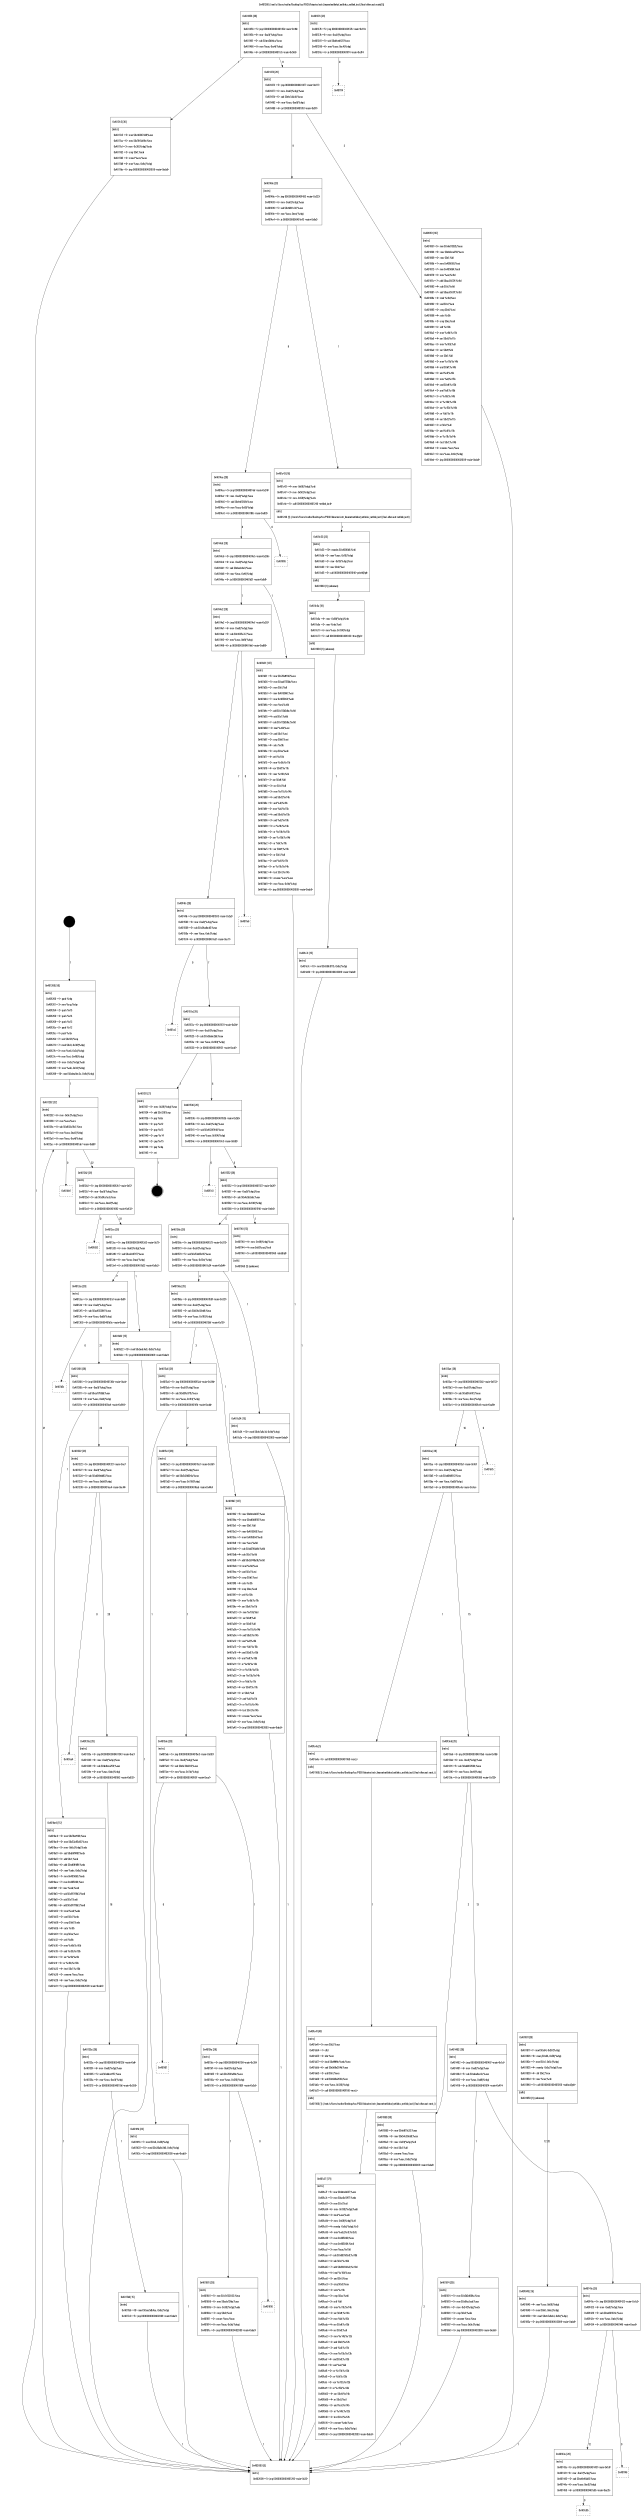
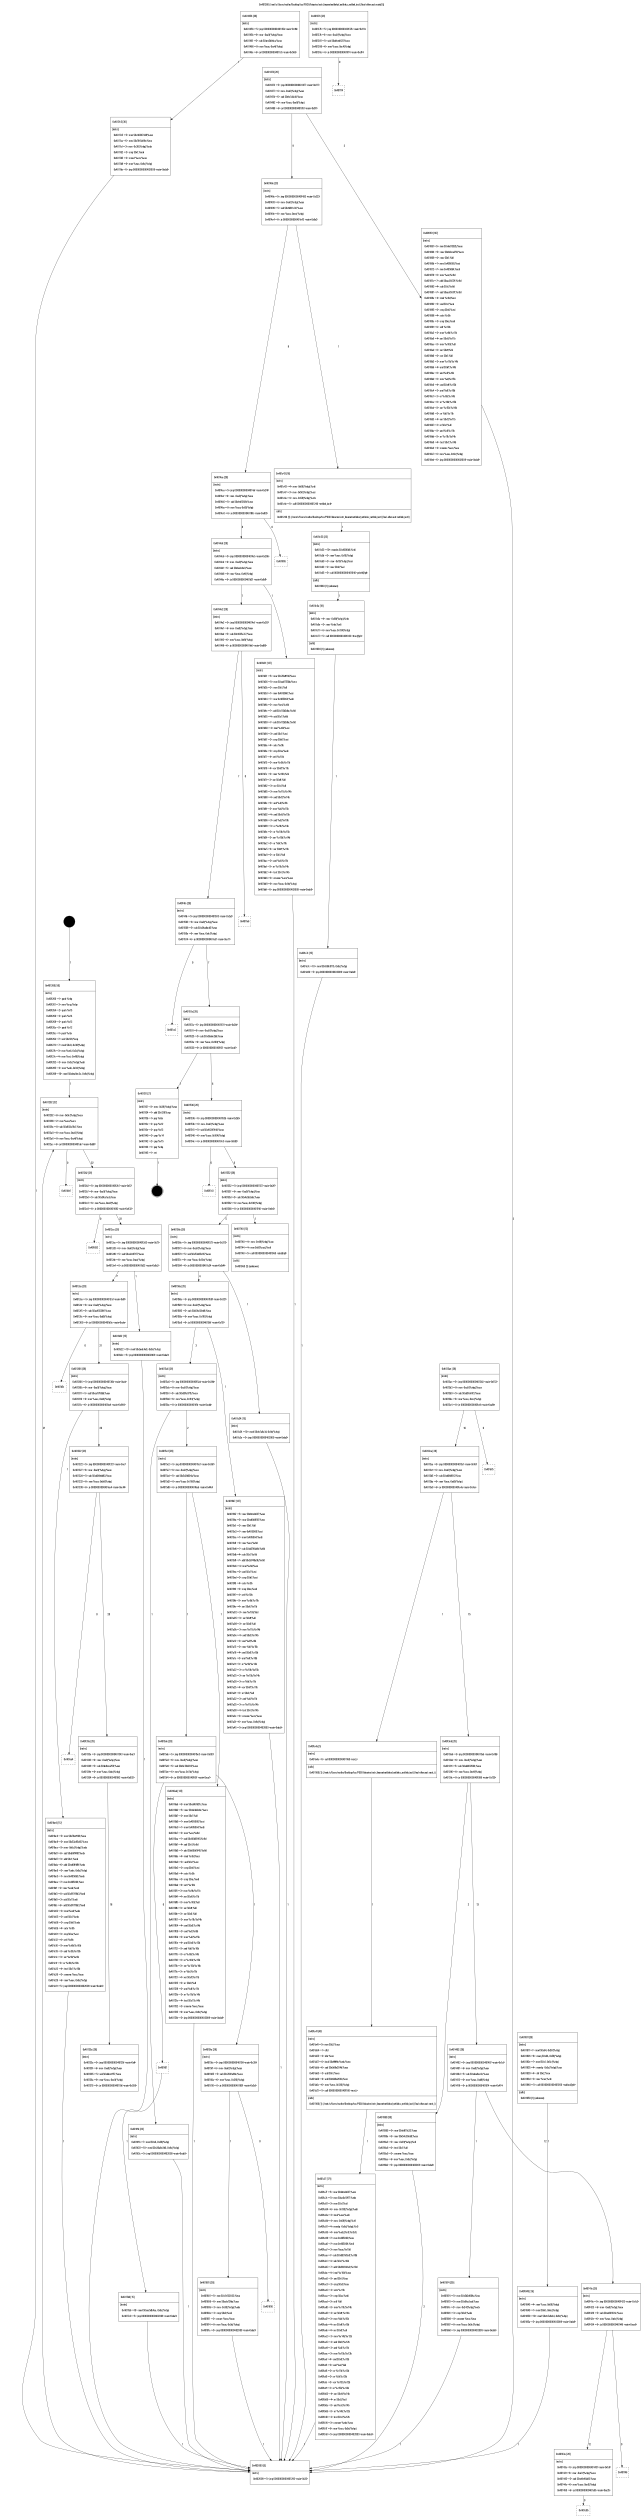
(281, 62) -> none
none -> (196, 1905)
(548, 2142) -> (548, 2142)
(124, 2192) -> (126, 2171)
